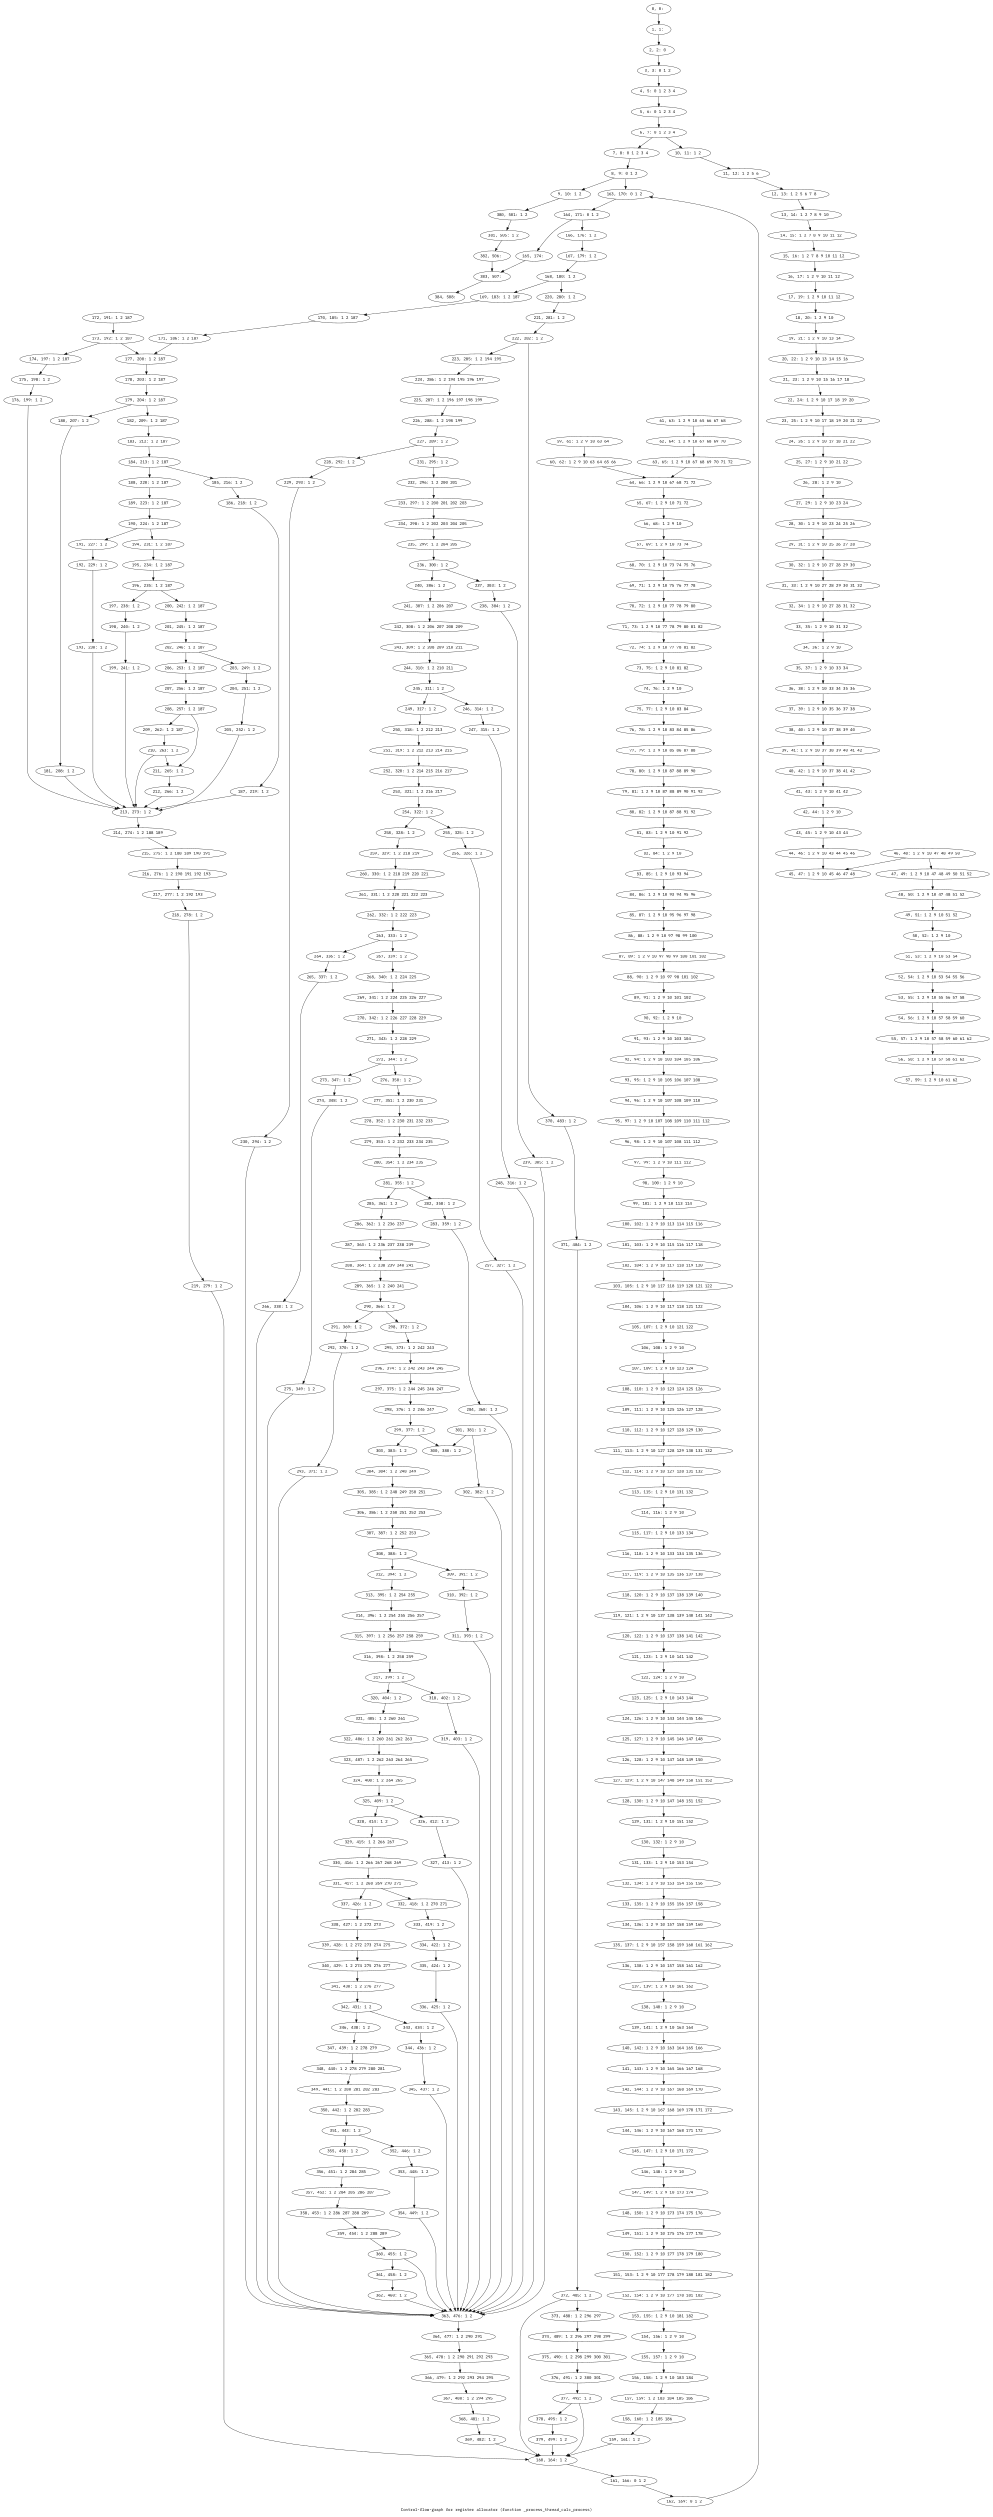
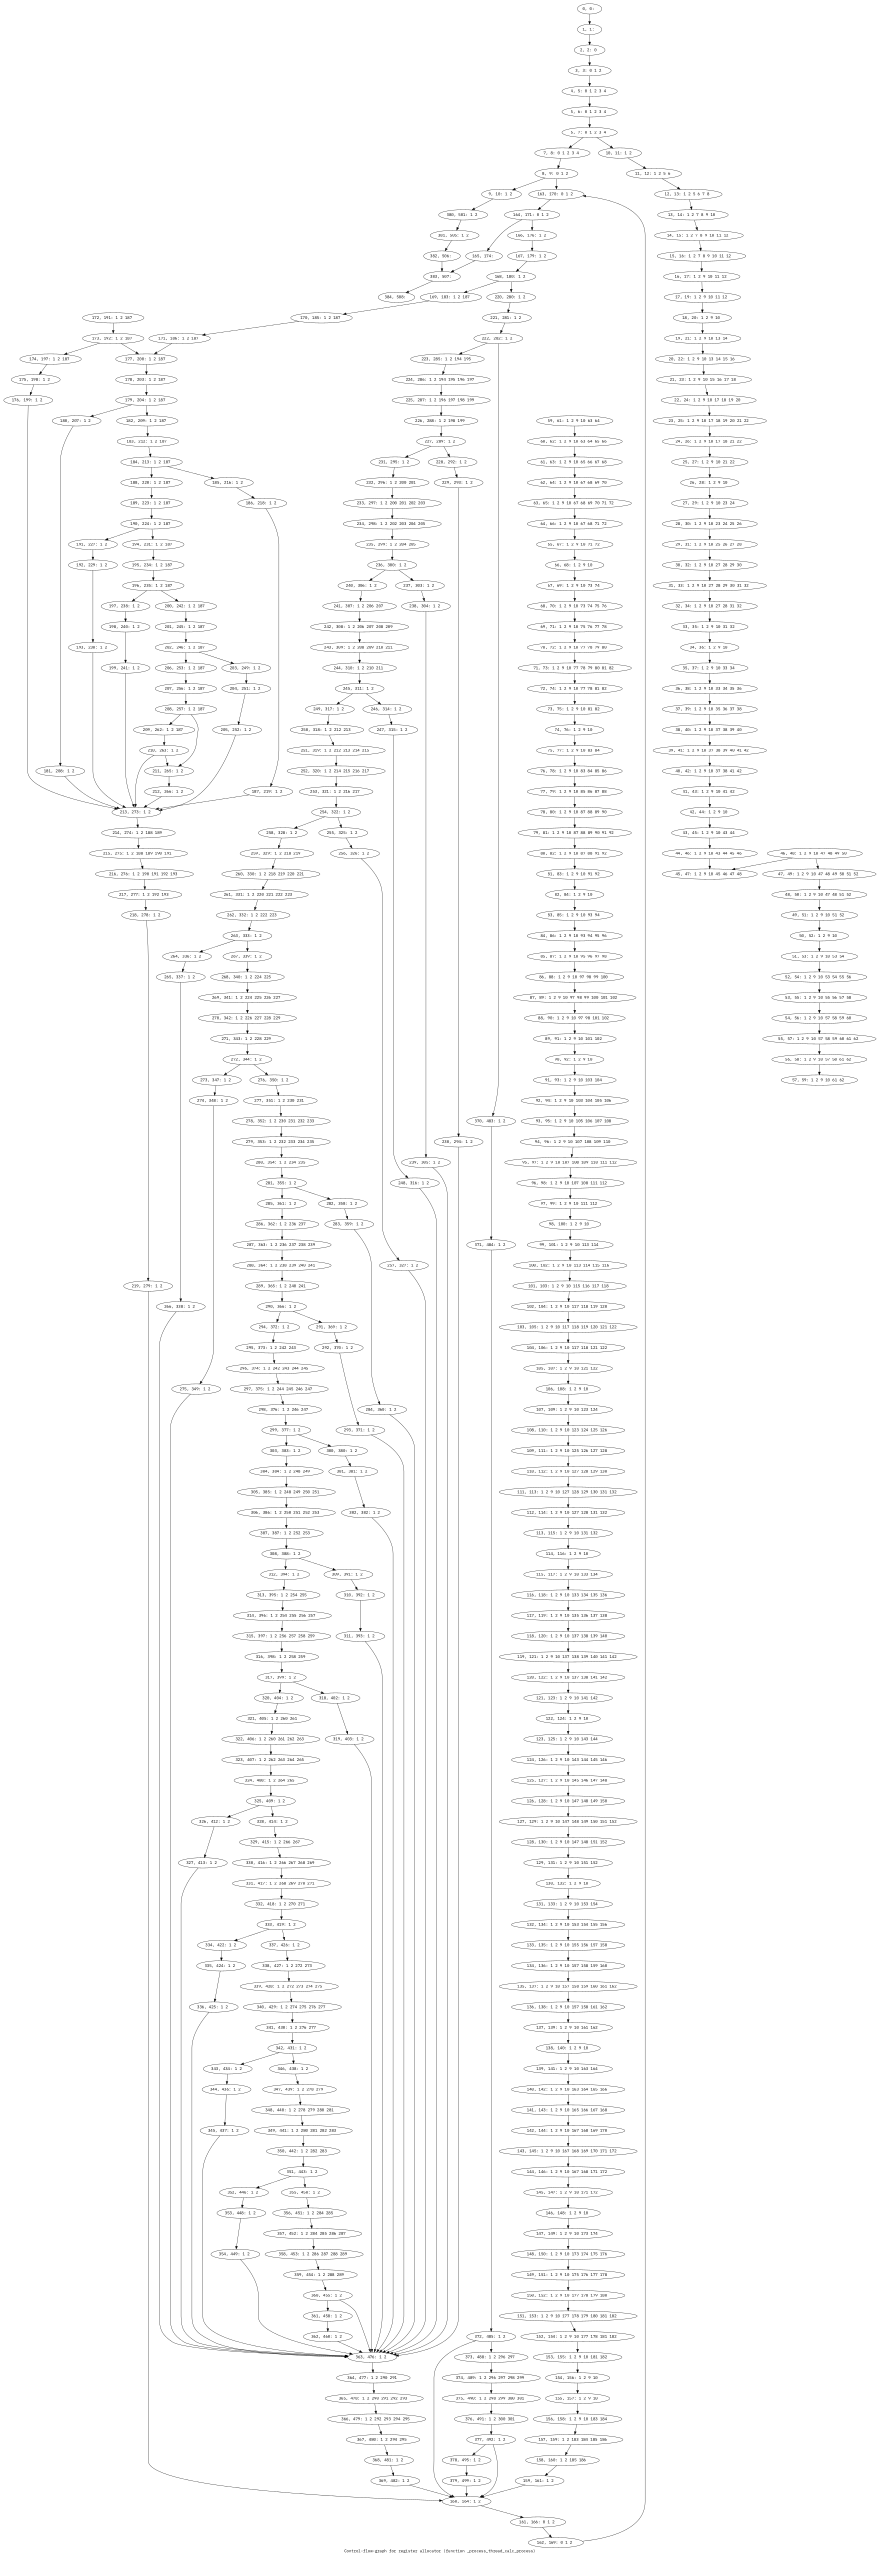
(623, 472) -> (575, 450)
(404, 1327) -> (275, 1327)
(460, 1440) -> (347, 1460)
(363, 1893) -> (283, 1934)
